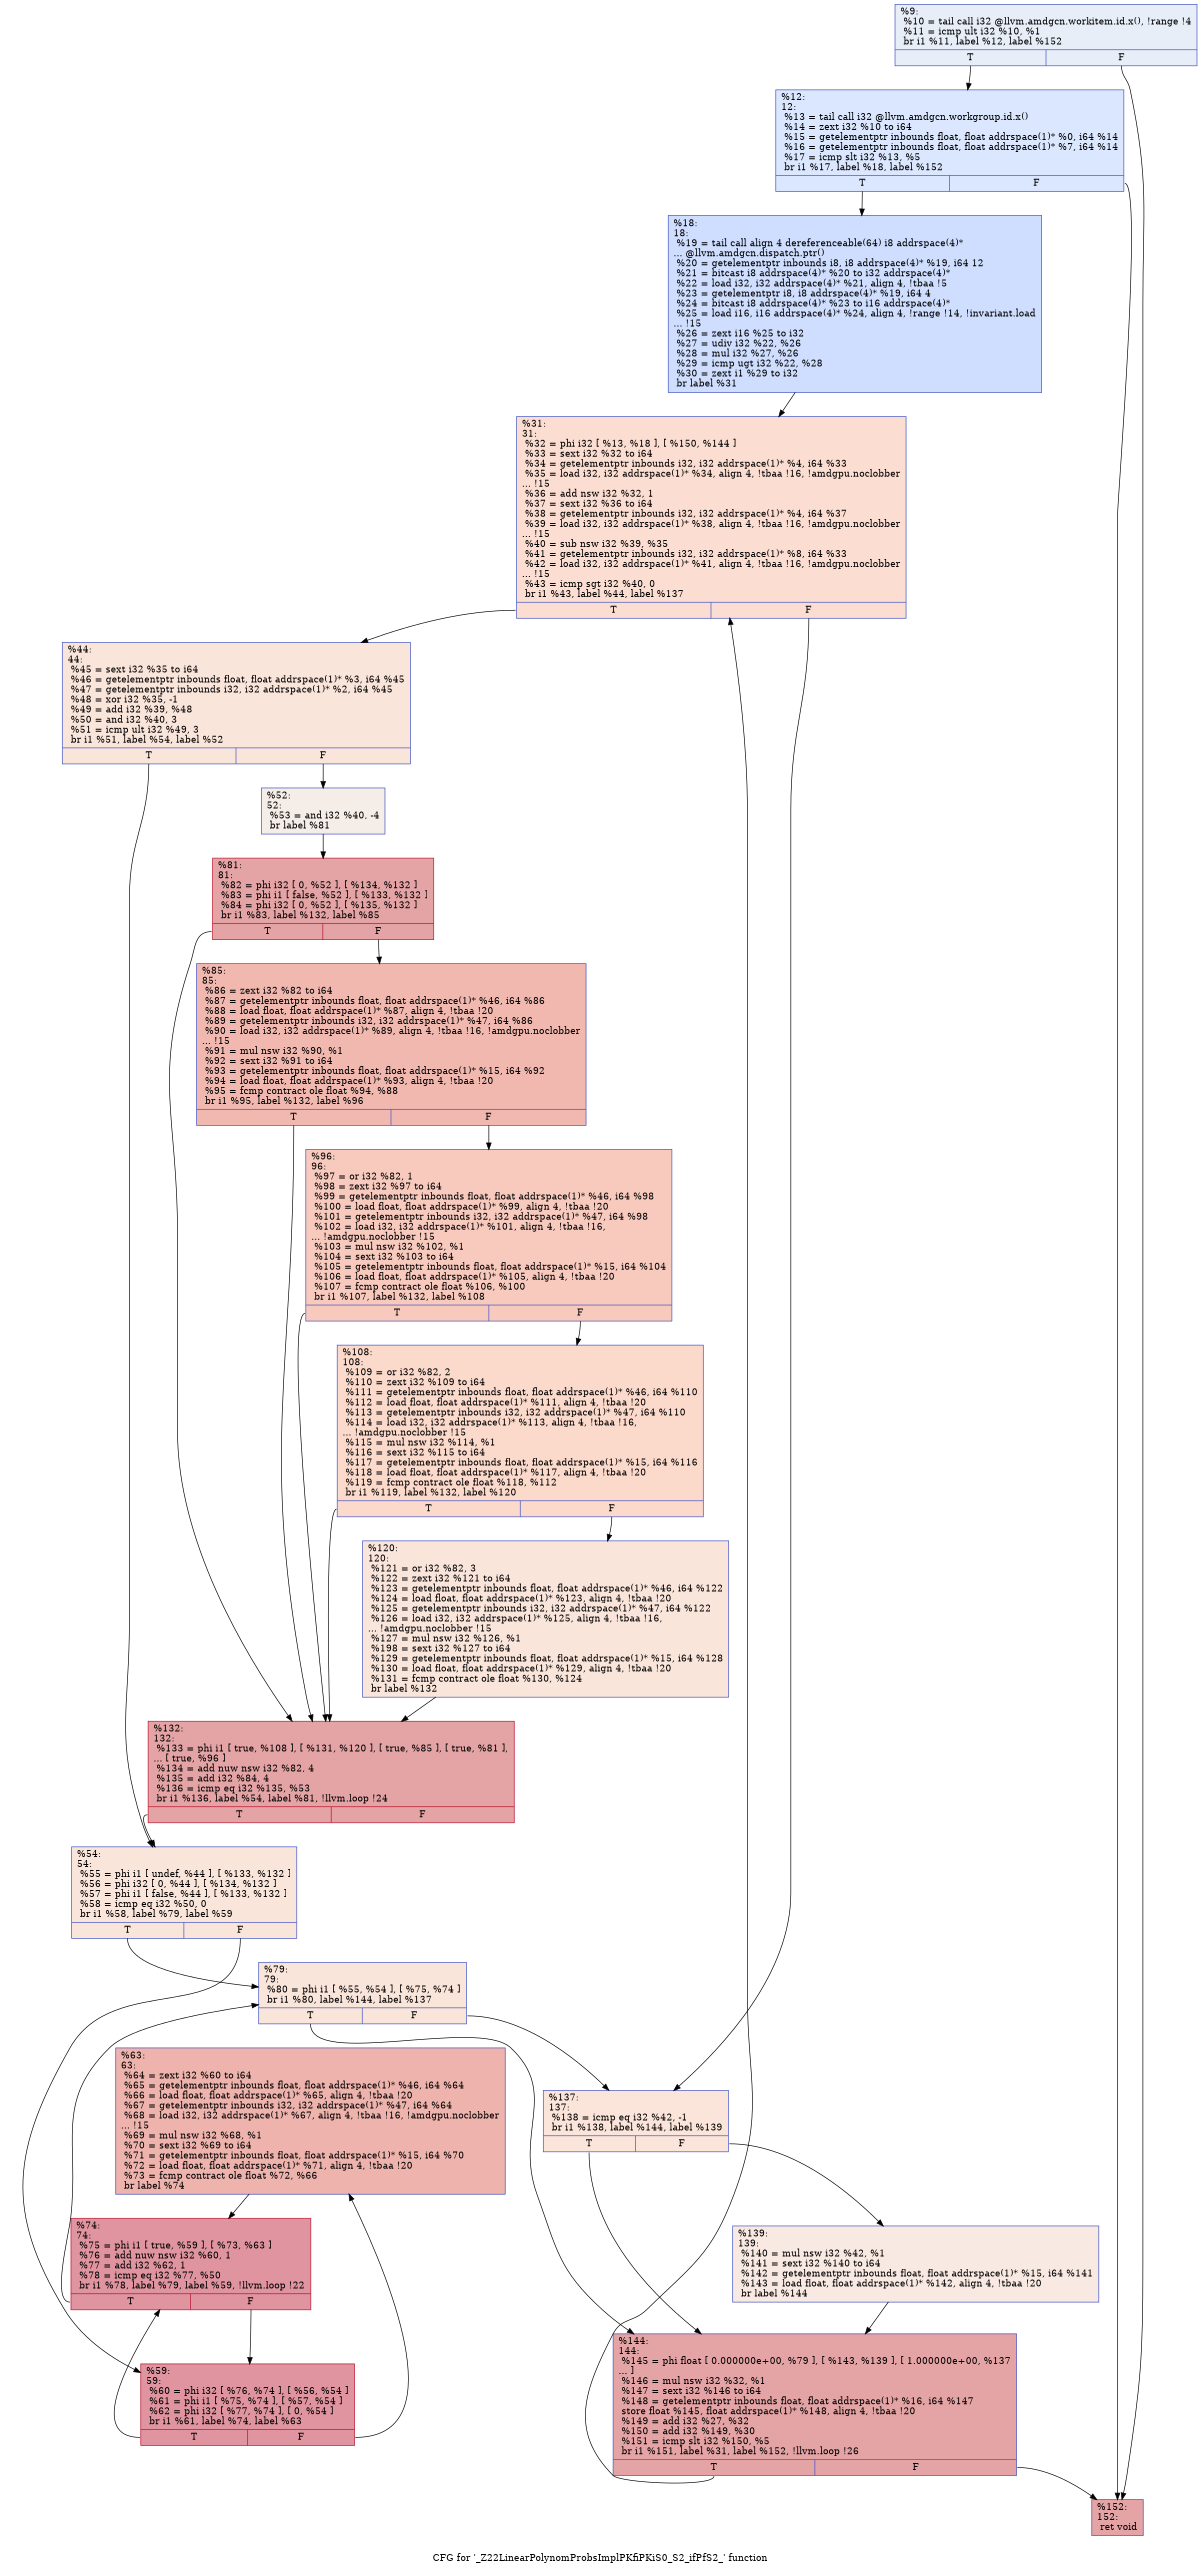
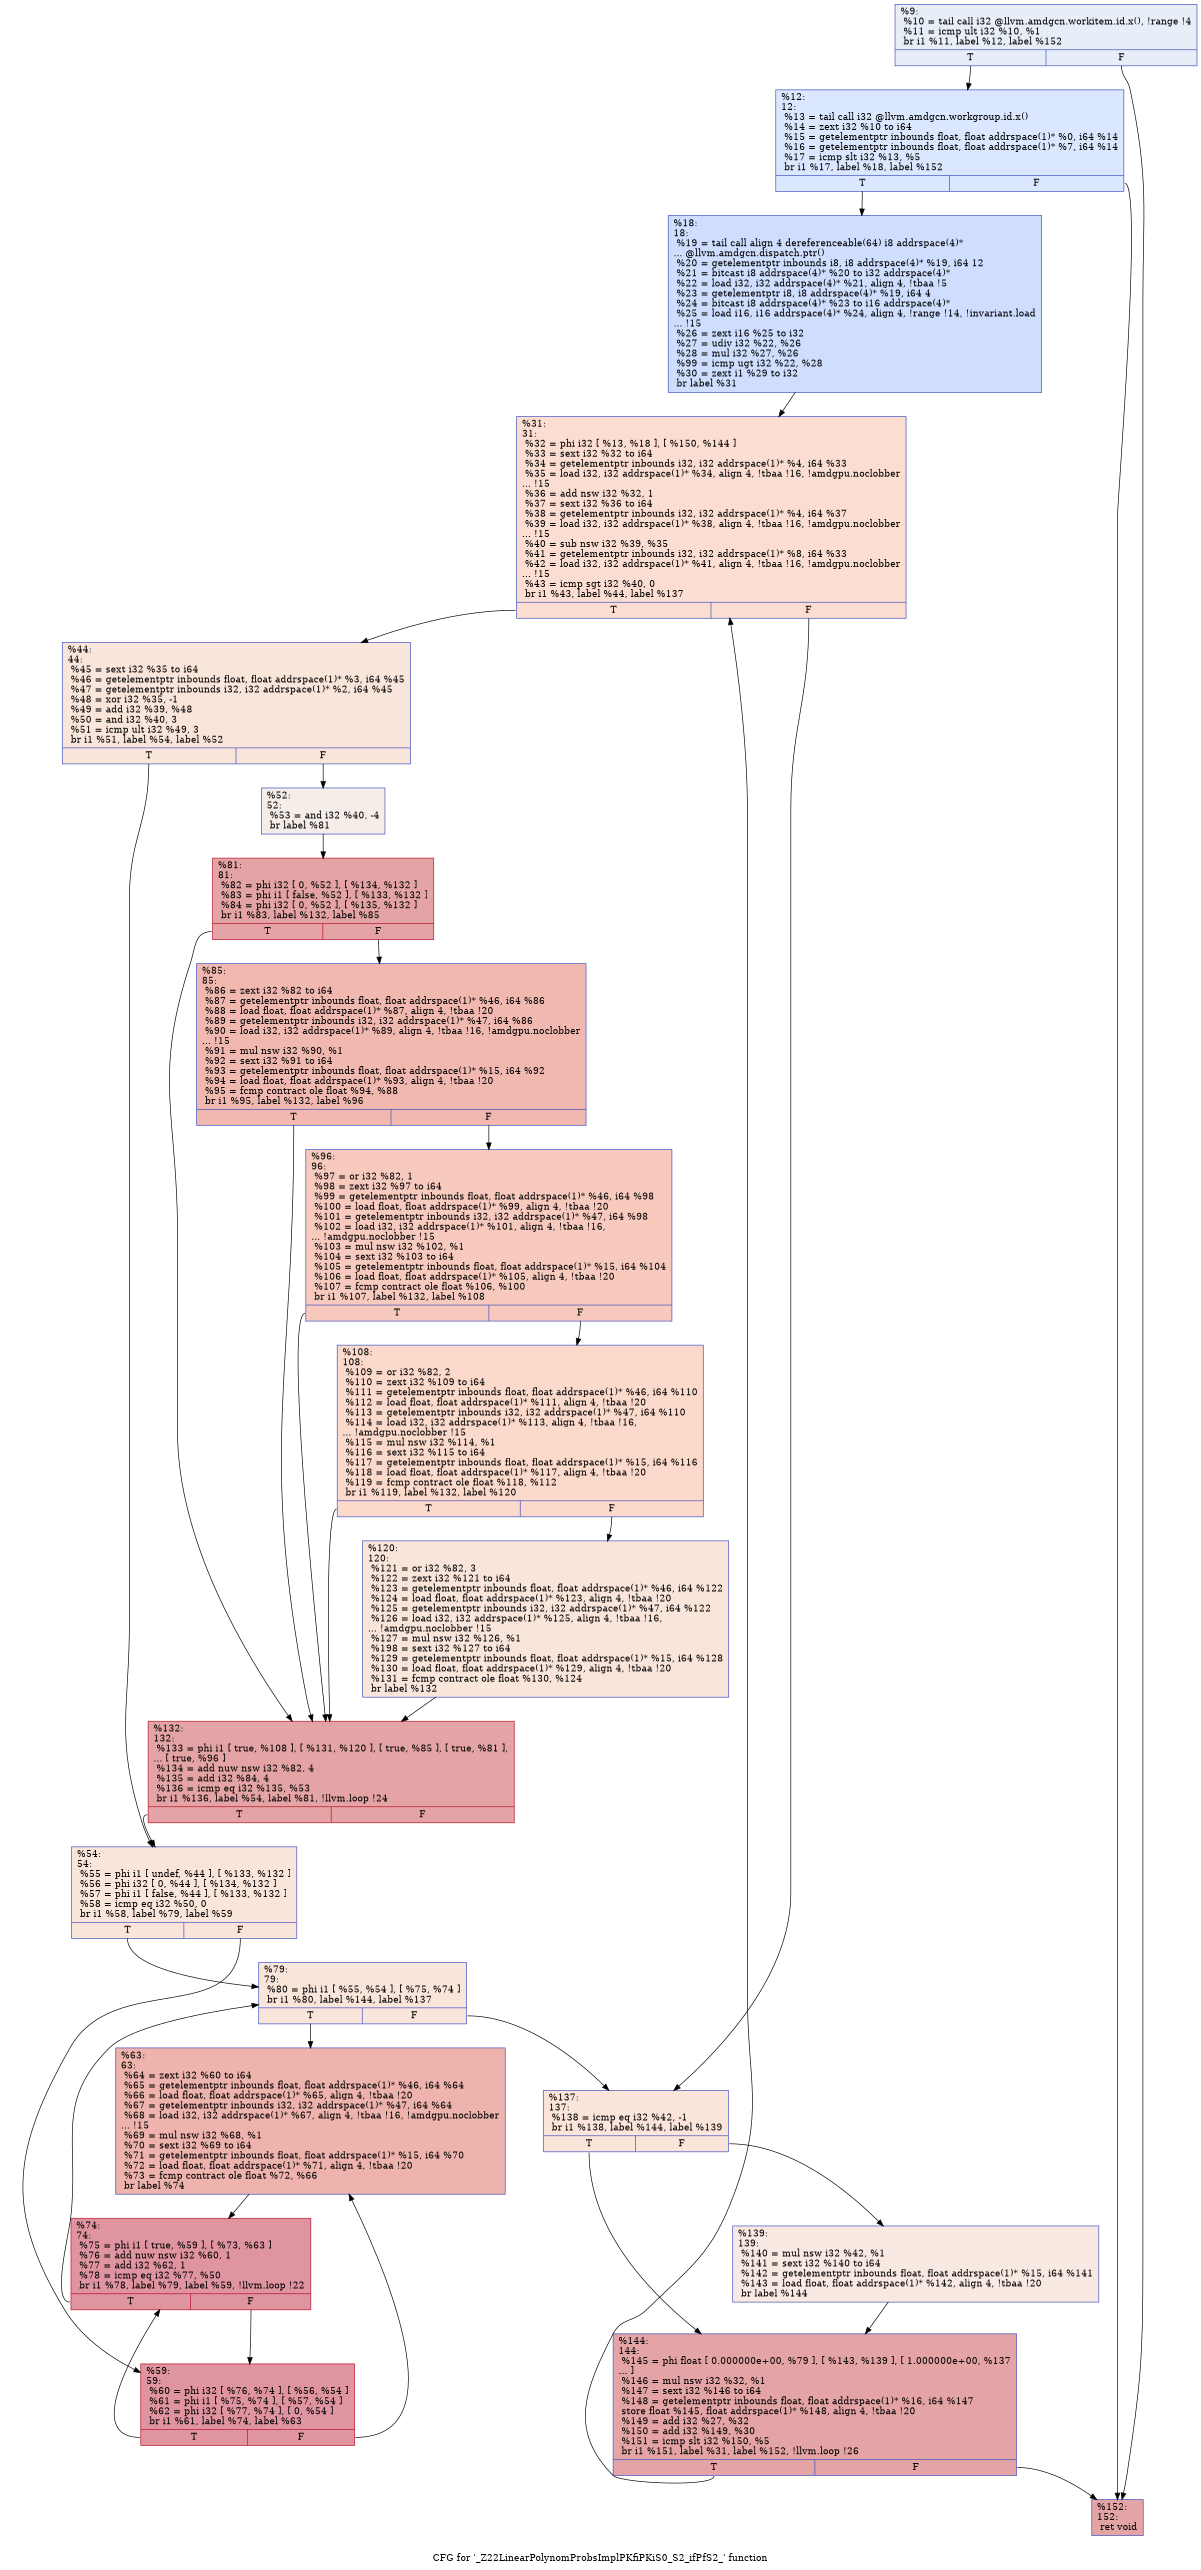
(748, 364) -> (748, 364)
(534, 2097) -> (310, 2033)
